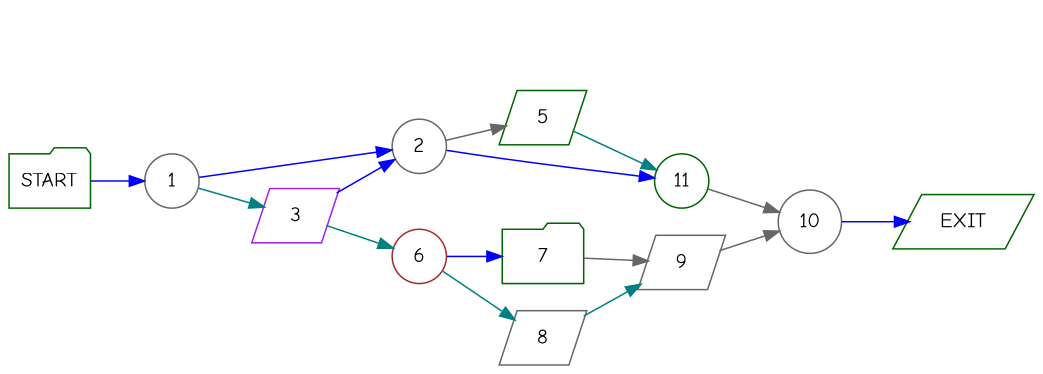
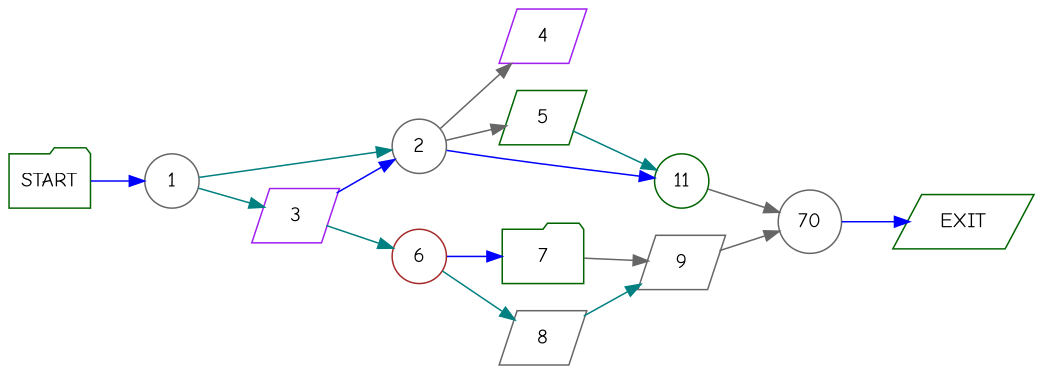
none -> (543, 36)
(288, 165) -> (288, 165)
(810, 222) -> (810, 222)
